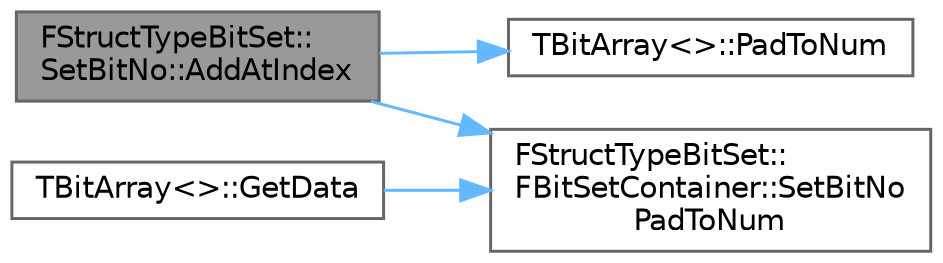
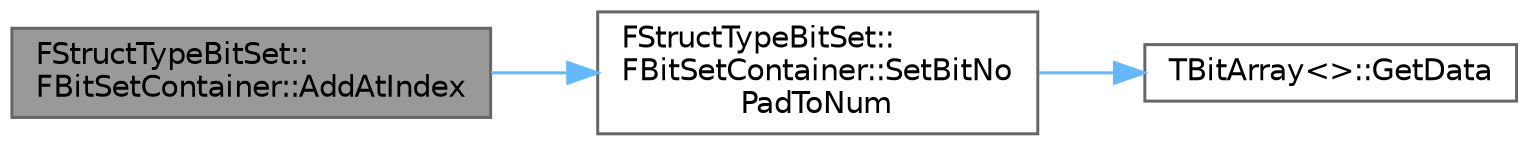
(711, 48) -> none
(198, 56) -> (251, 73)
(422, 190) -> (1076, 73)
